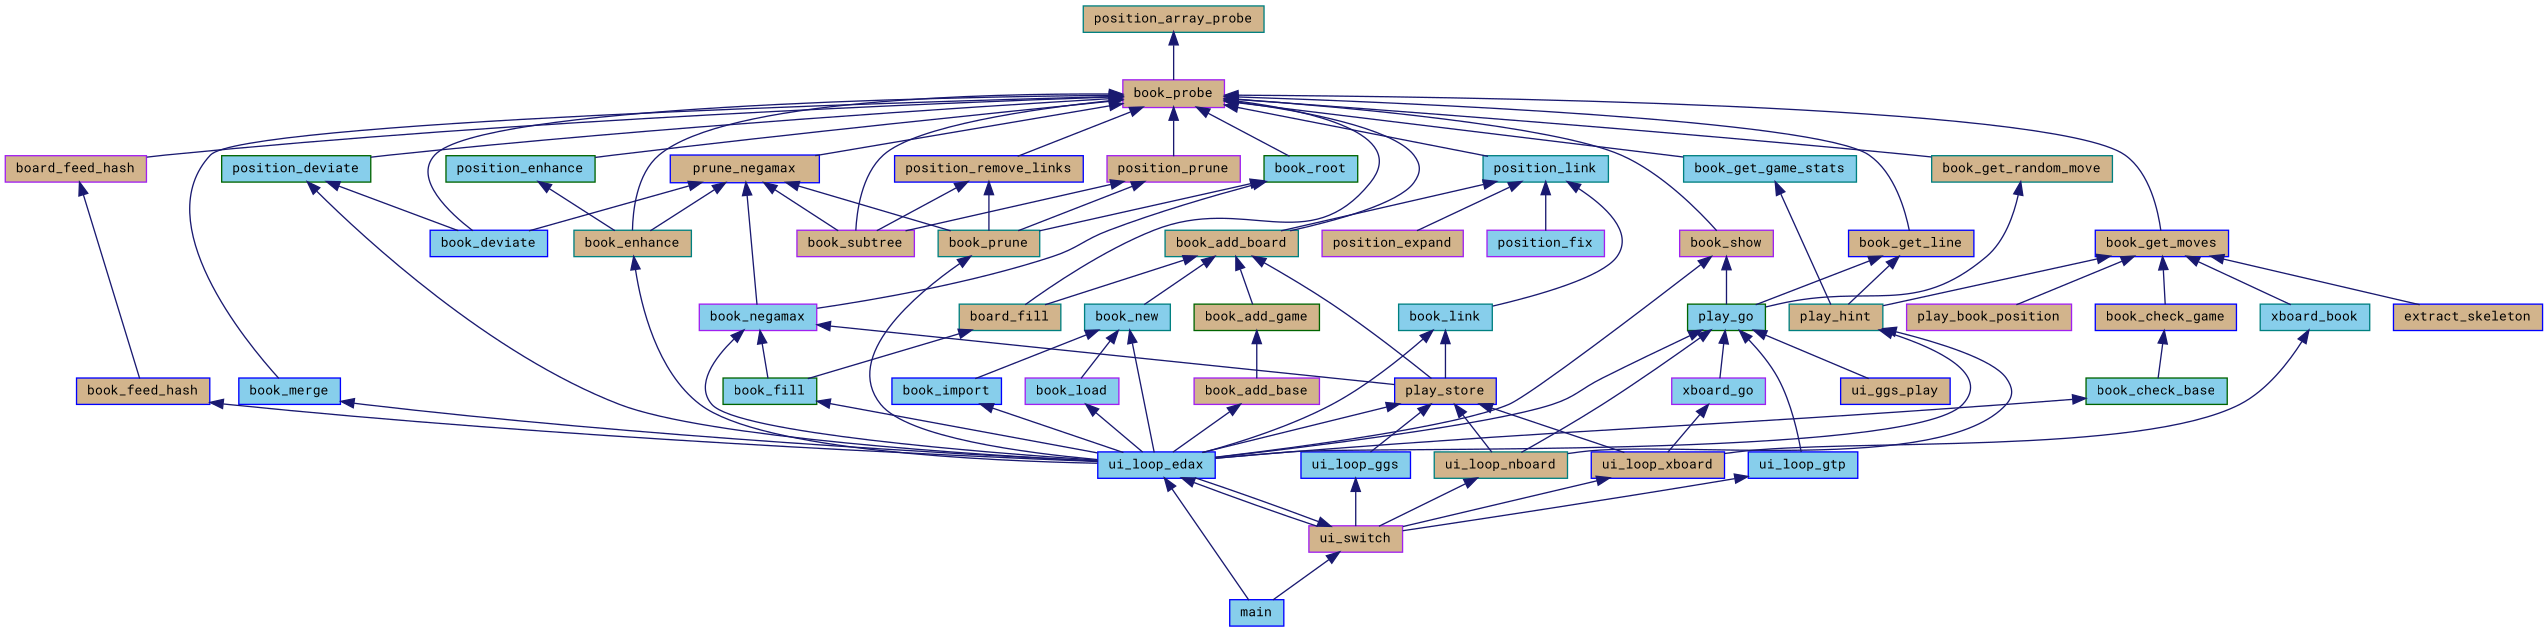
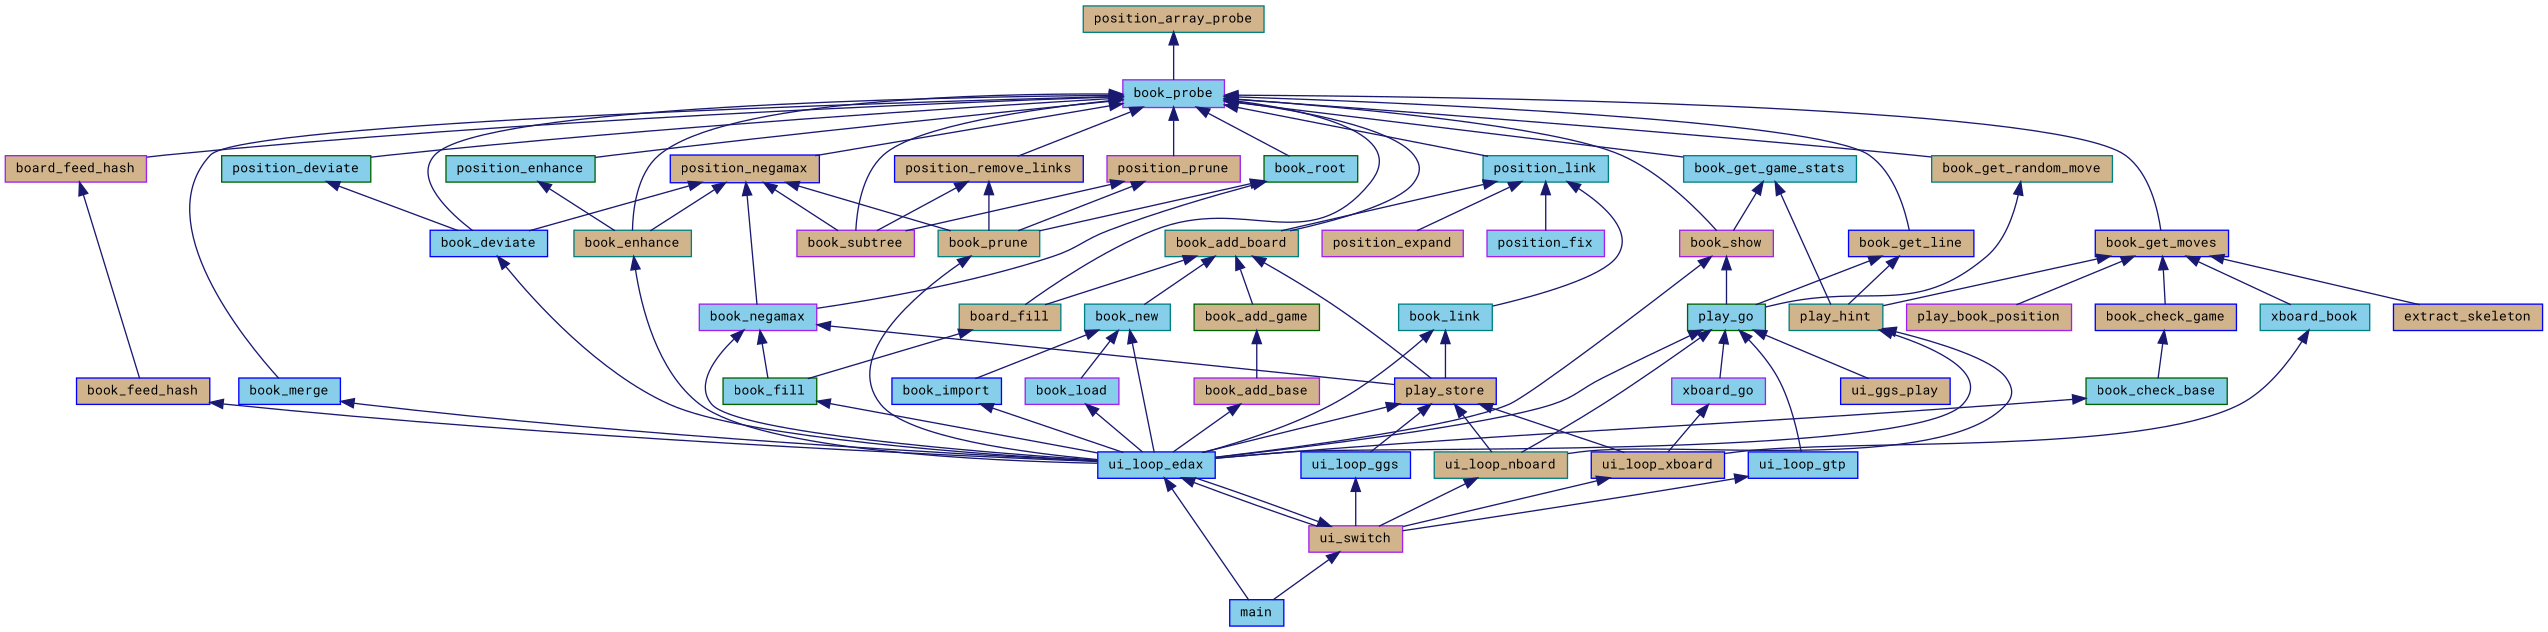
(1174, 94) -> (1174, 94)
(745, 169) -> (745, 169)
none -> (1745, 212)
(672, 419) -> (696, 413)
